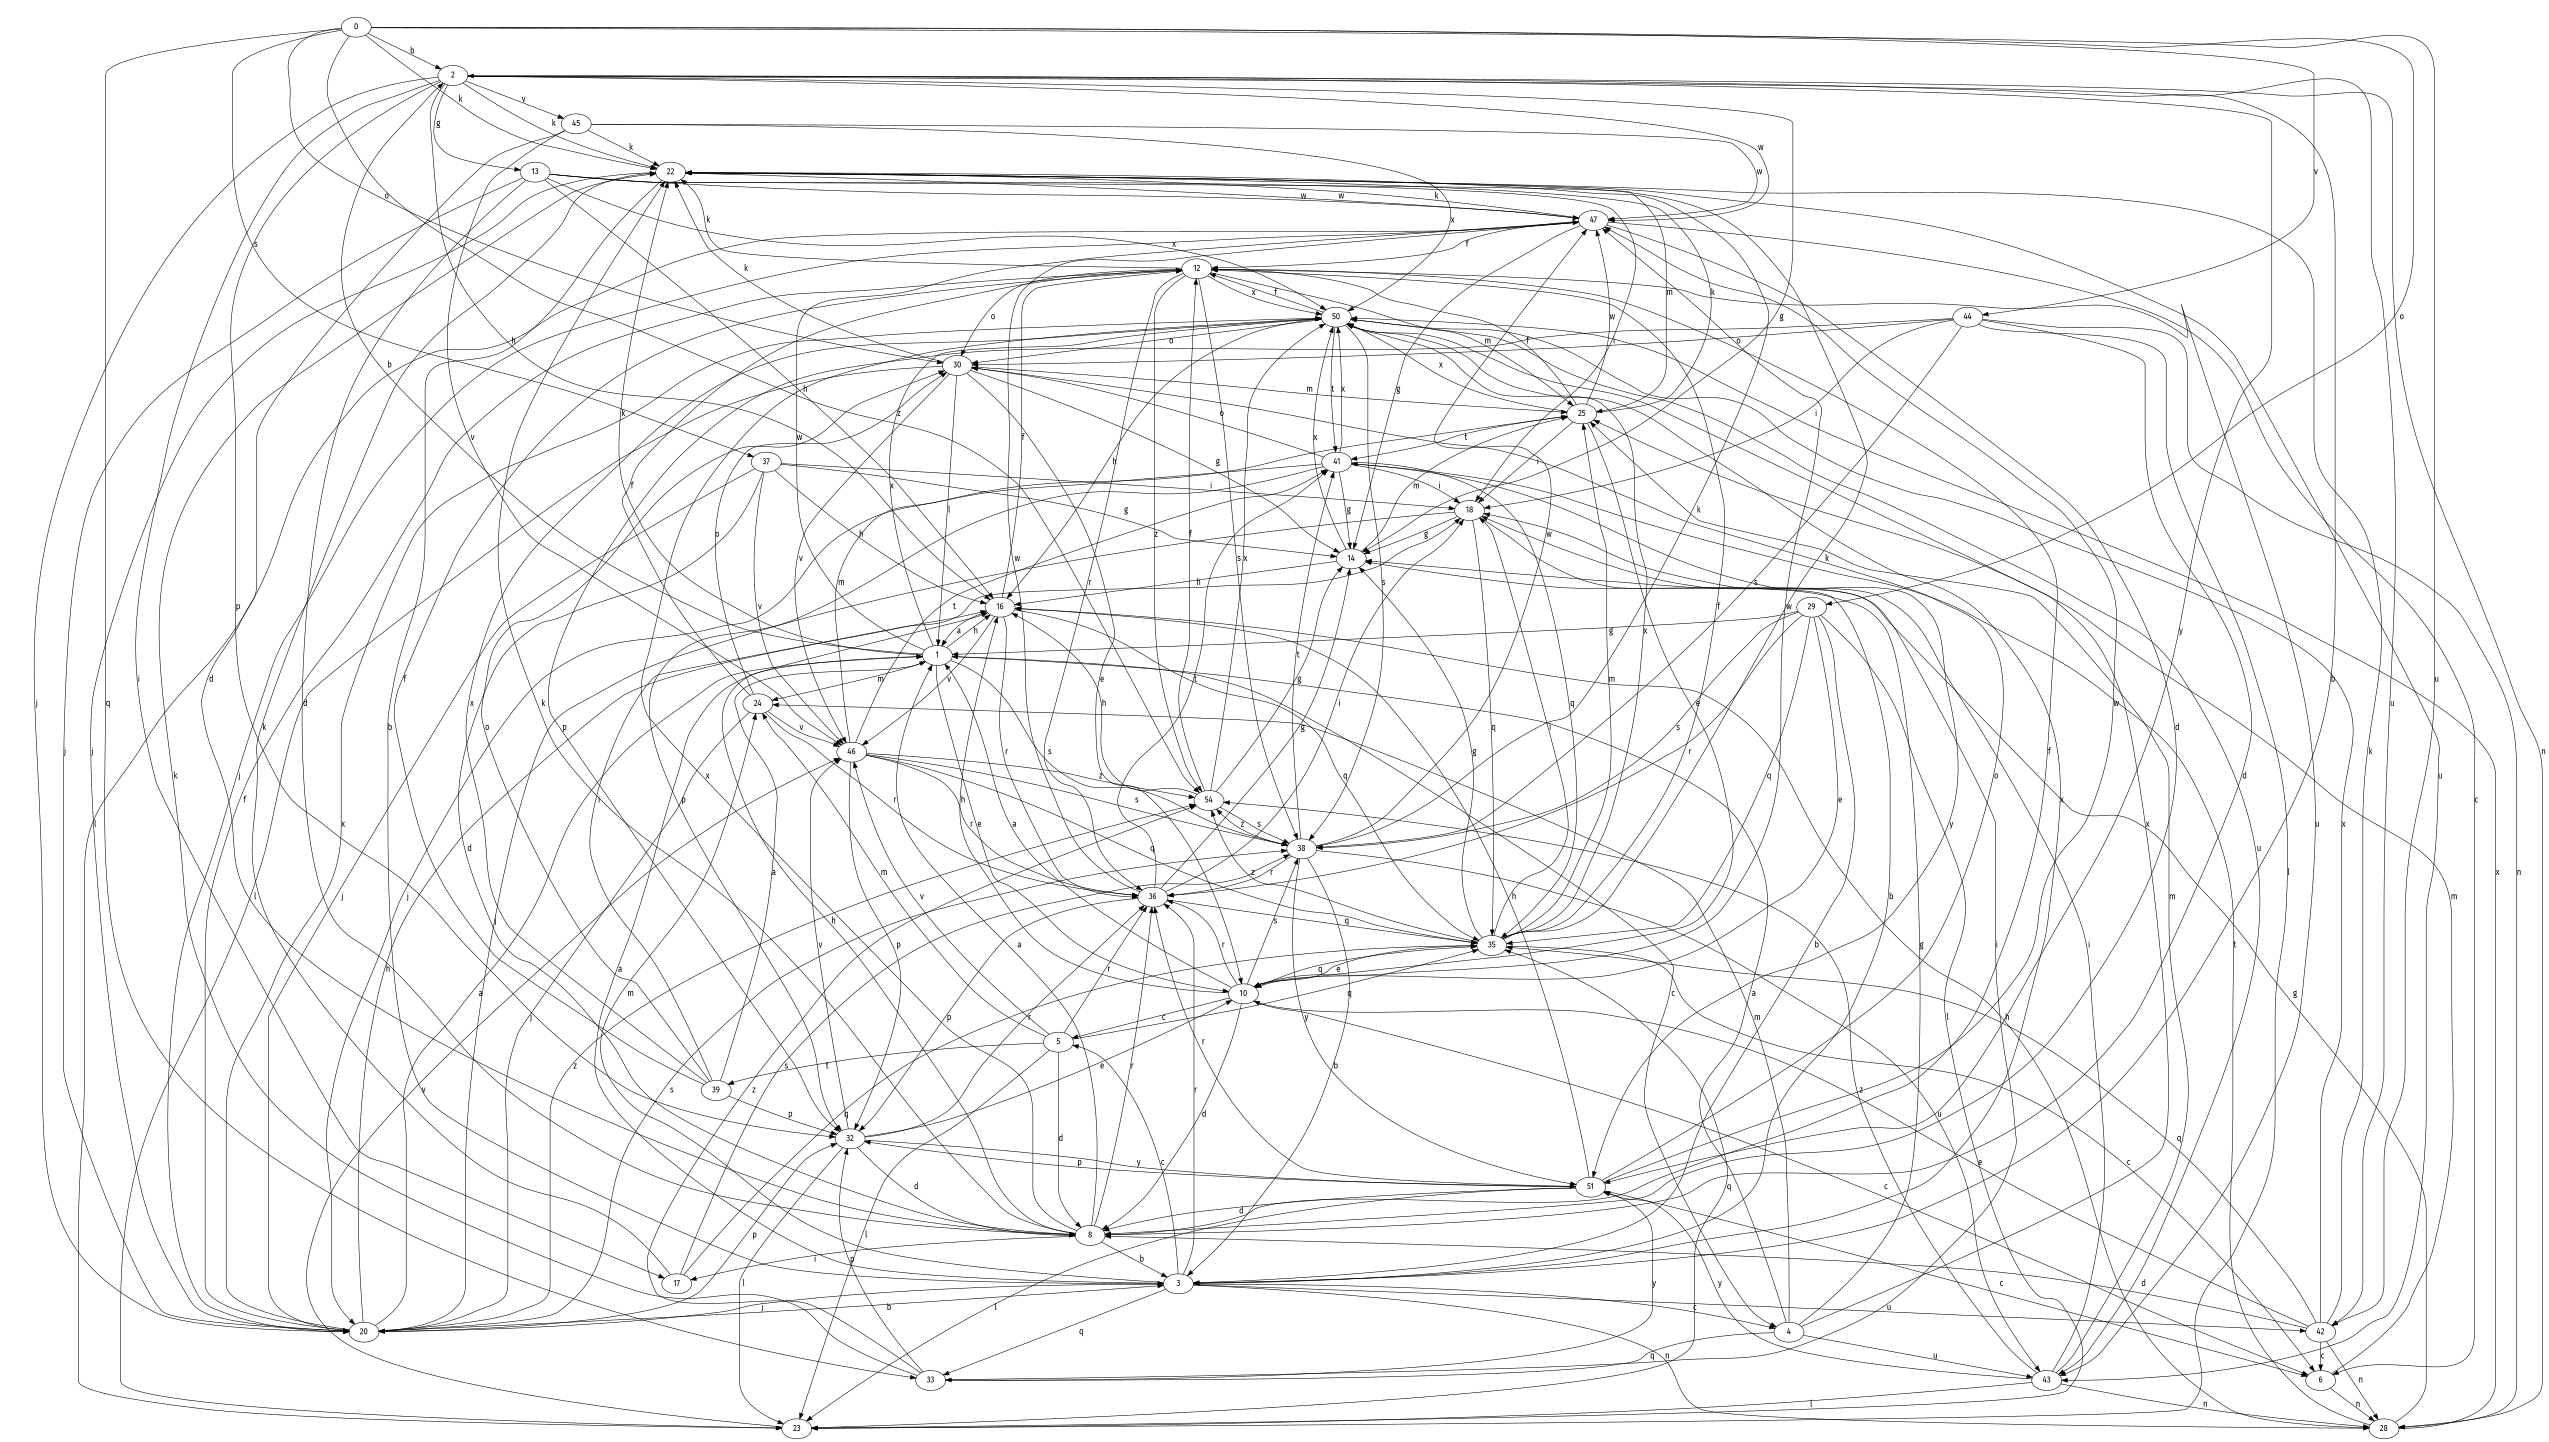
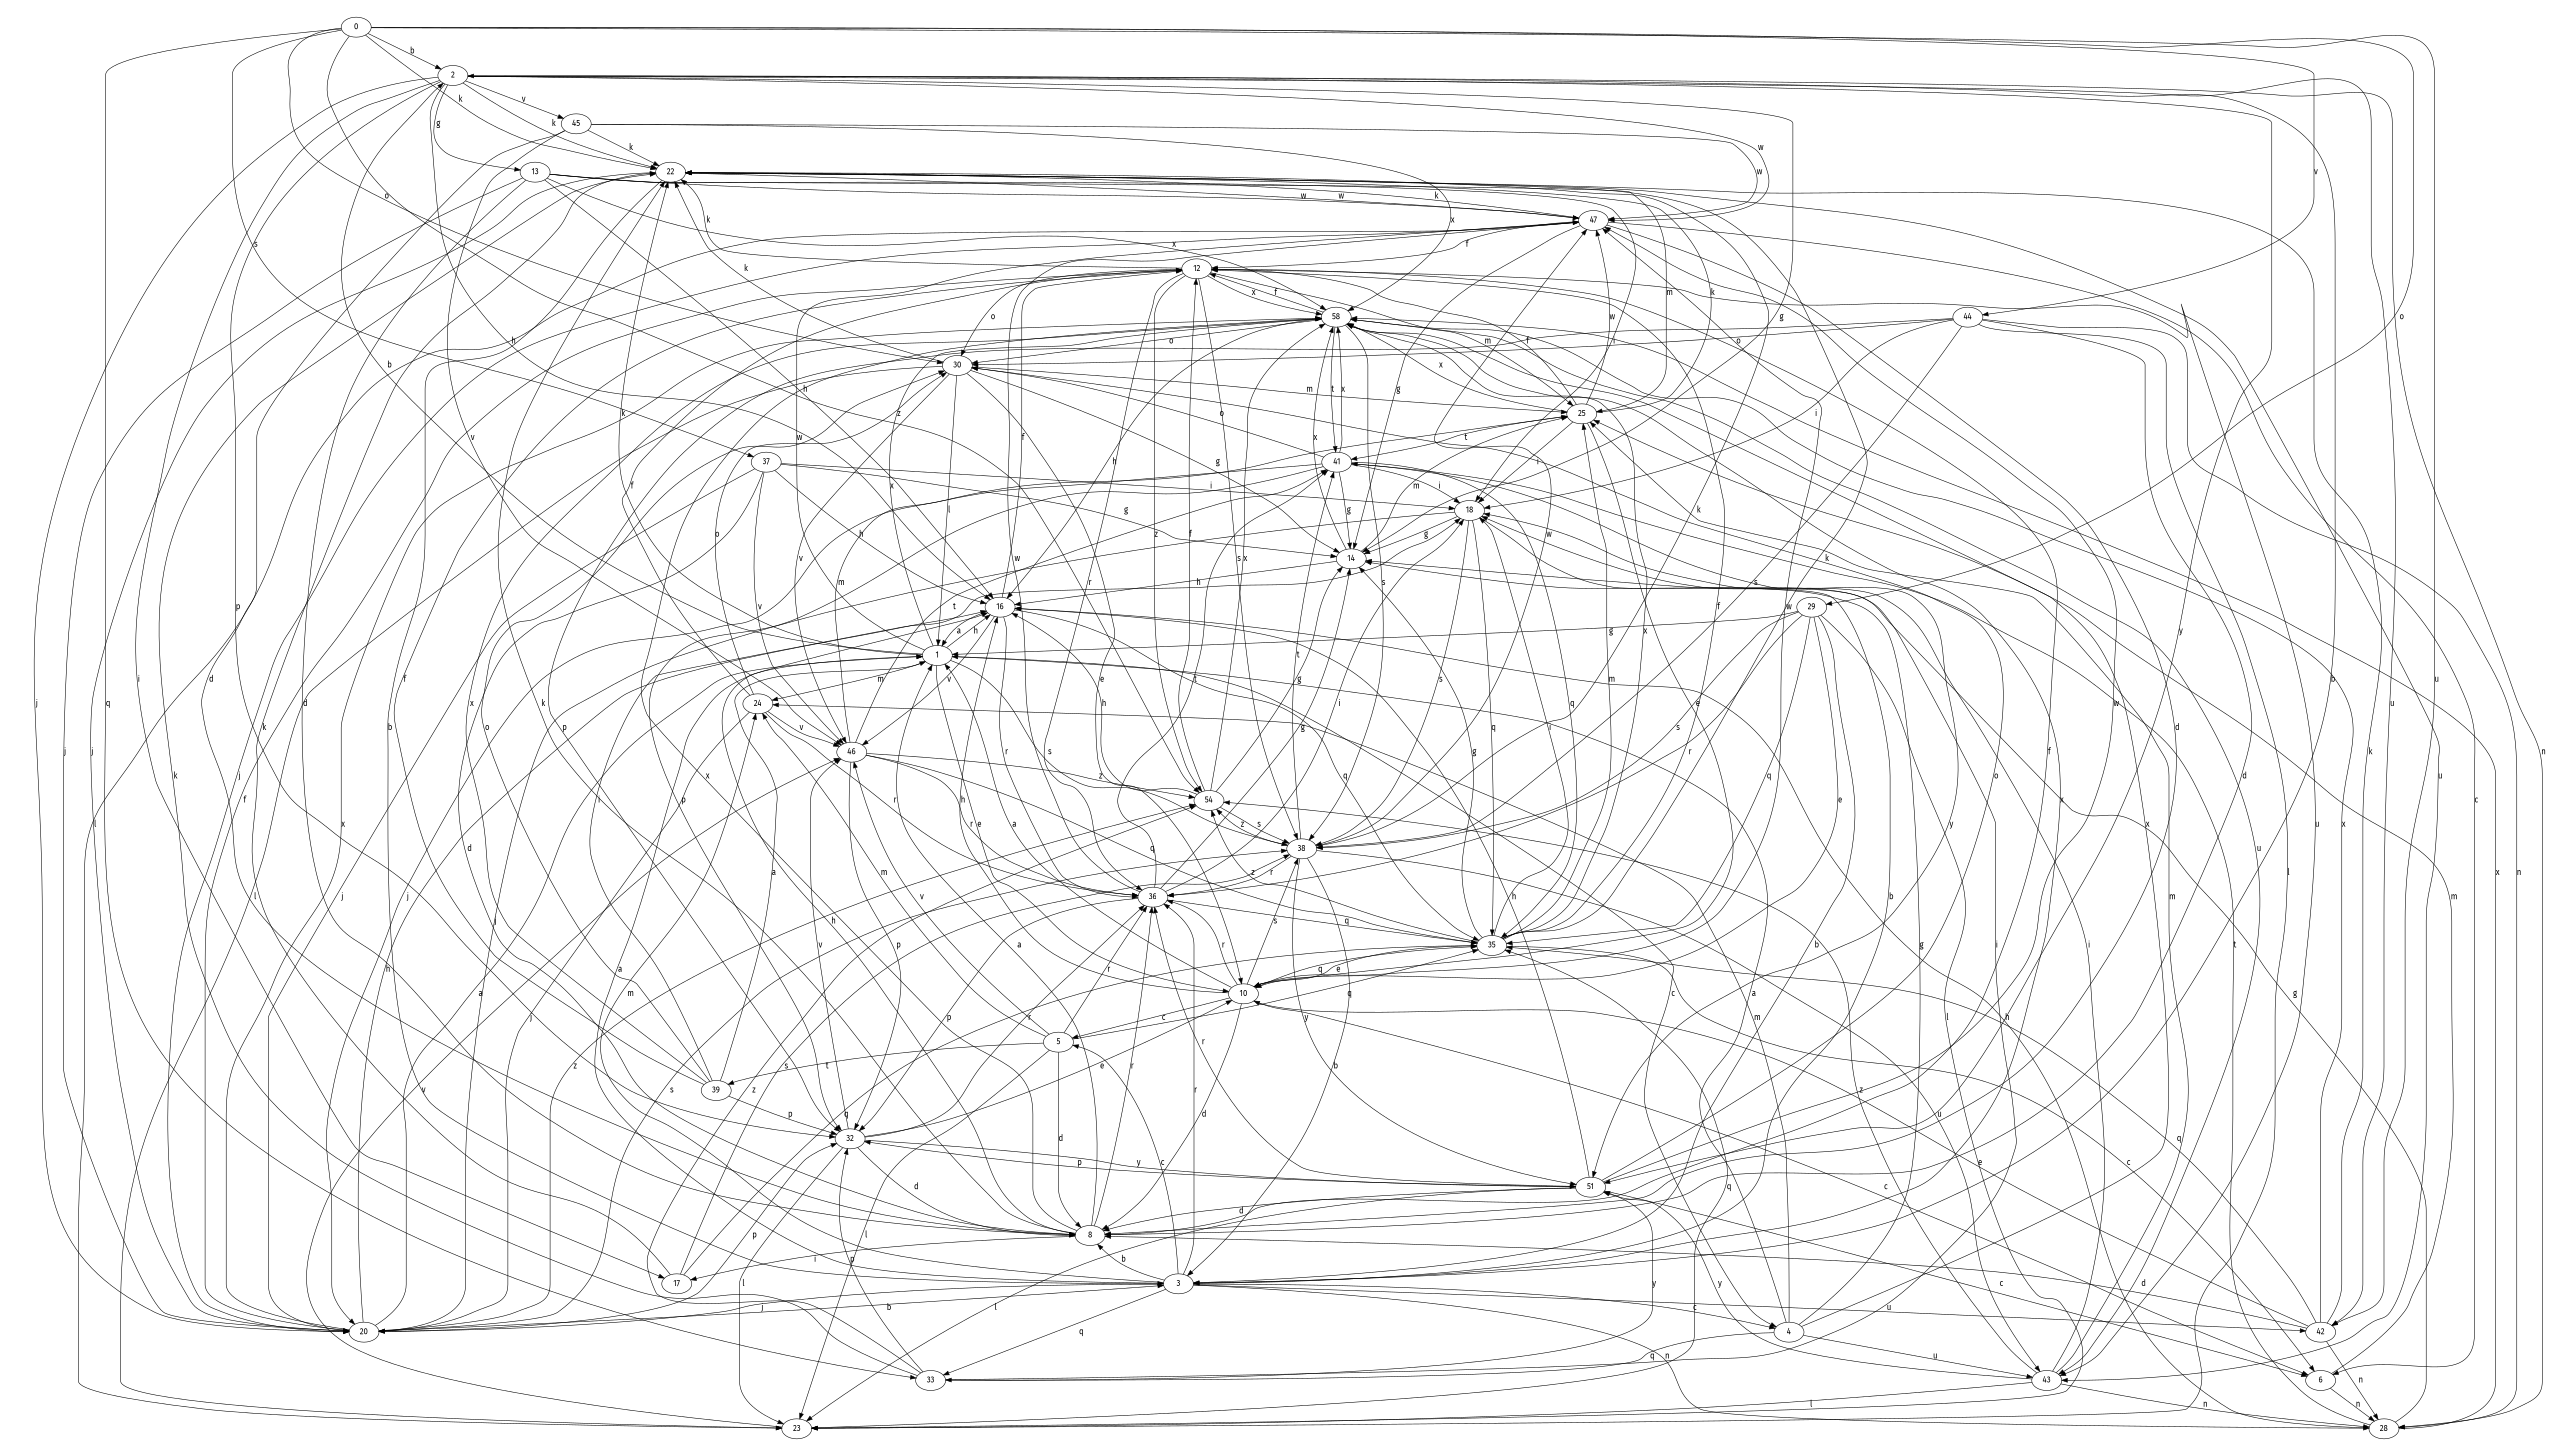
(1336, 317) -> (1336, 317)
(1075, 794) -> (1434, 694)
(1132, 1258) -> (1131, 1269)
(2321, 1354) -> none
